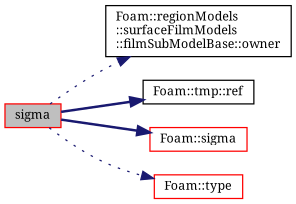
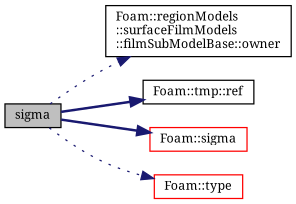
(33, 116) -> (33, 116)
